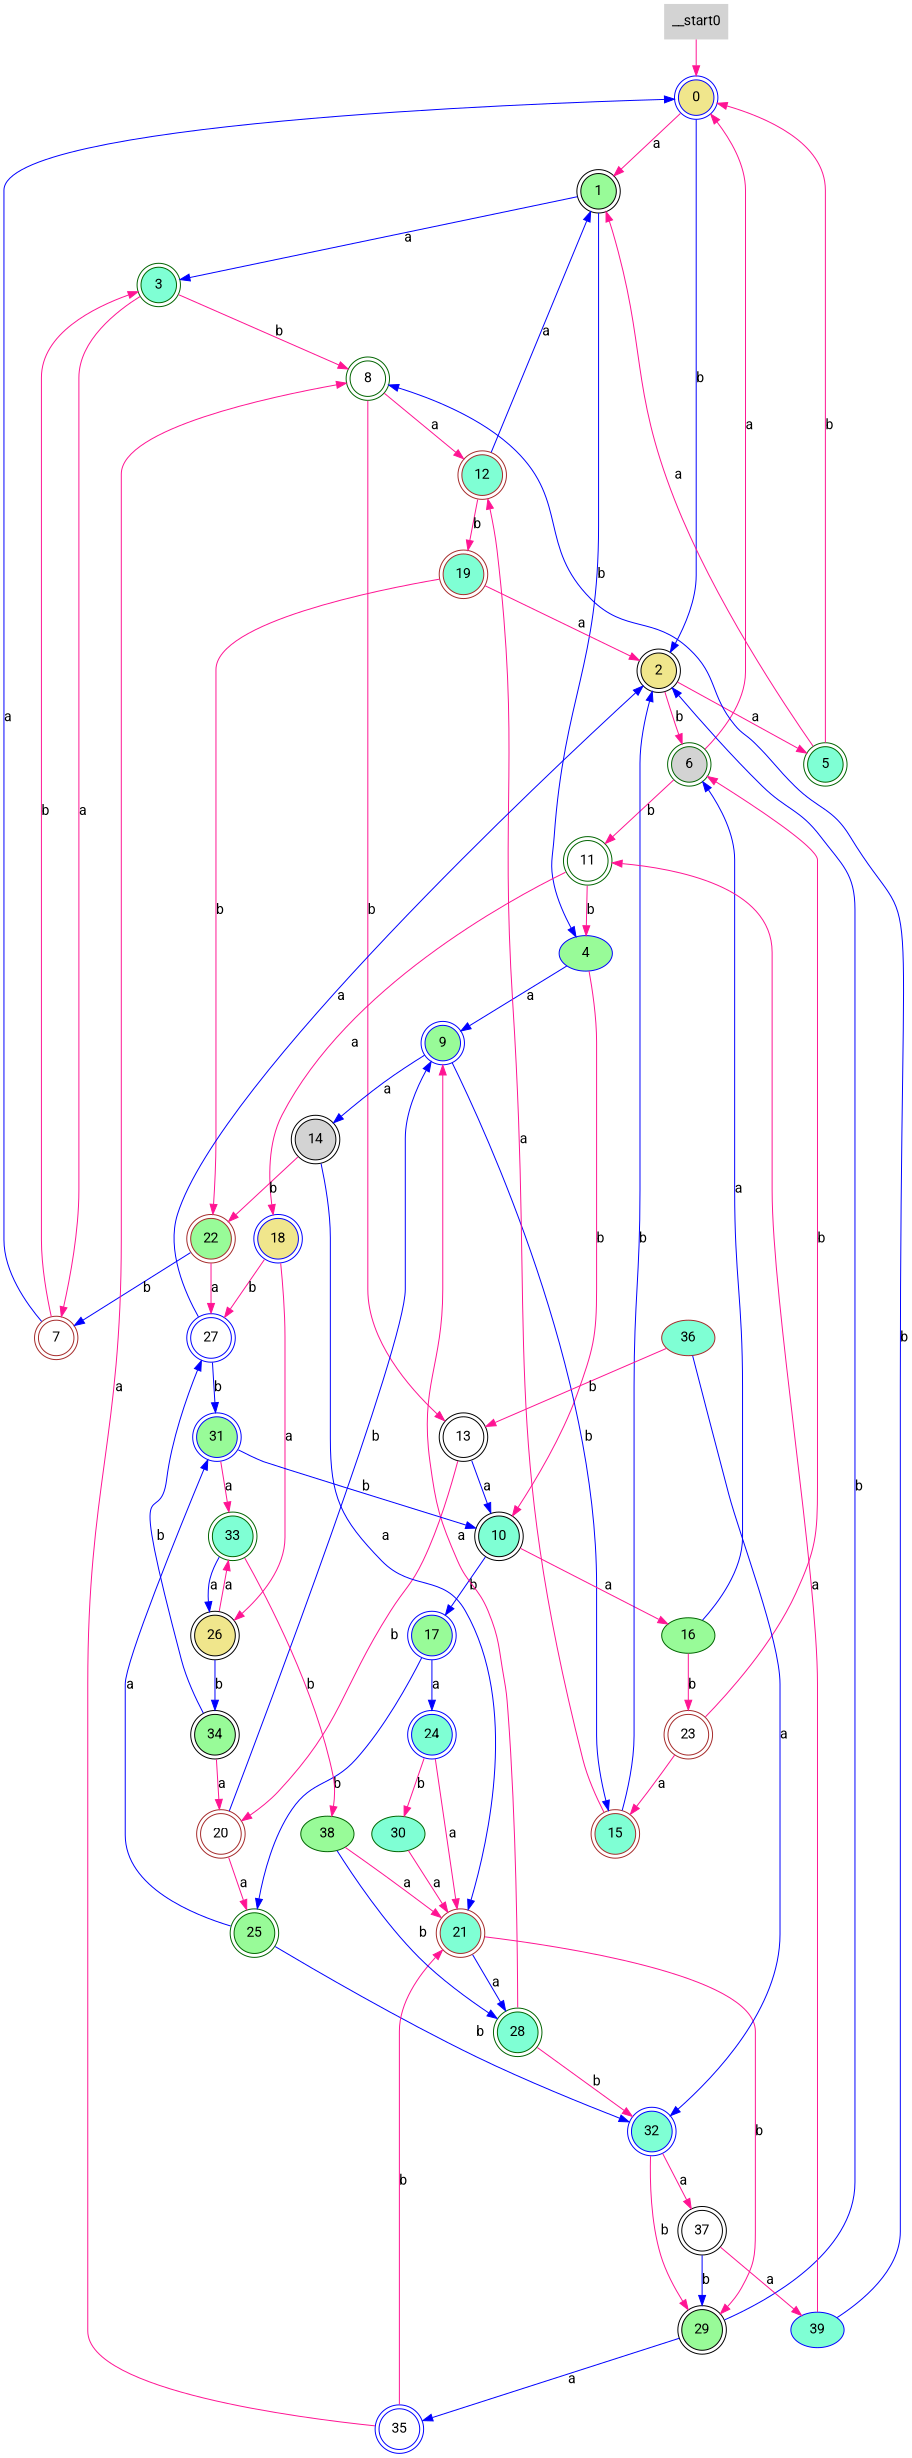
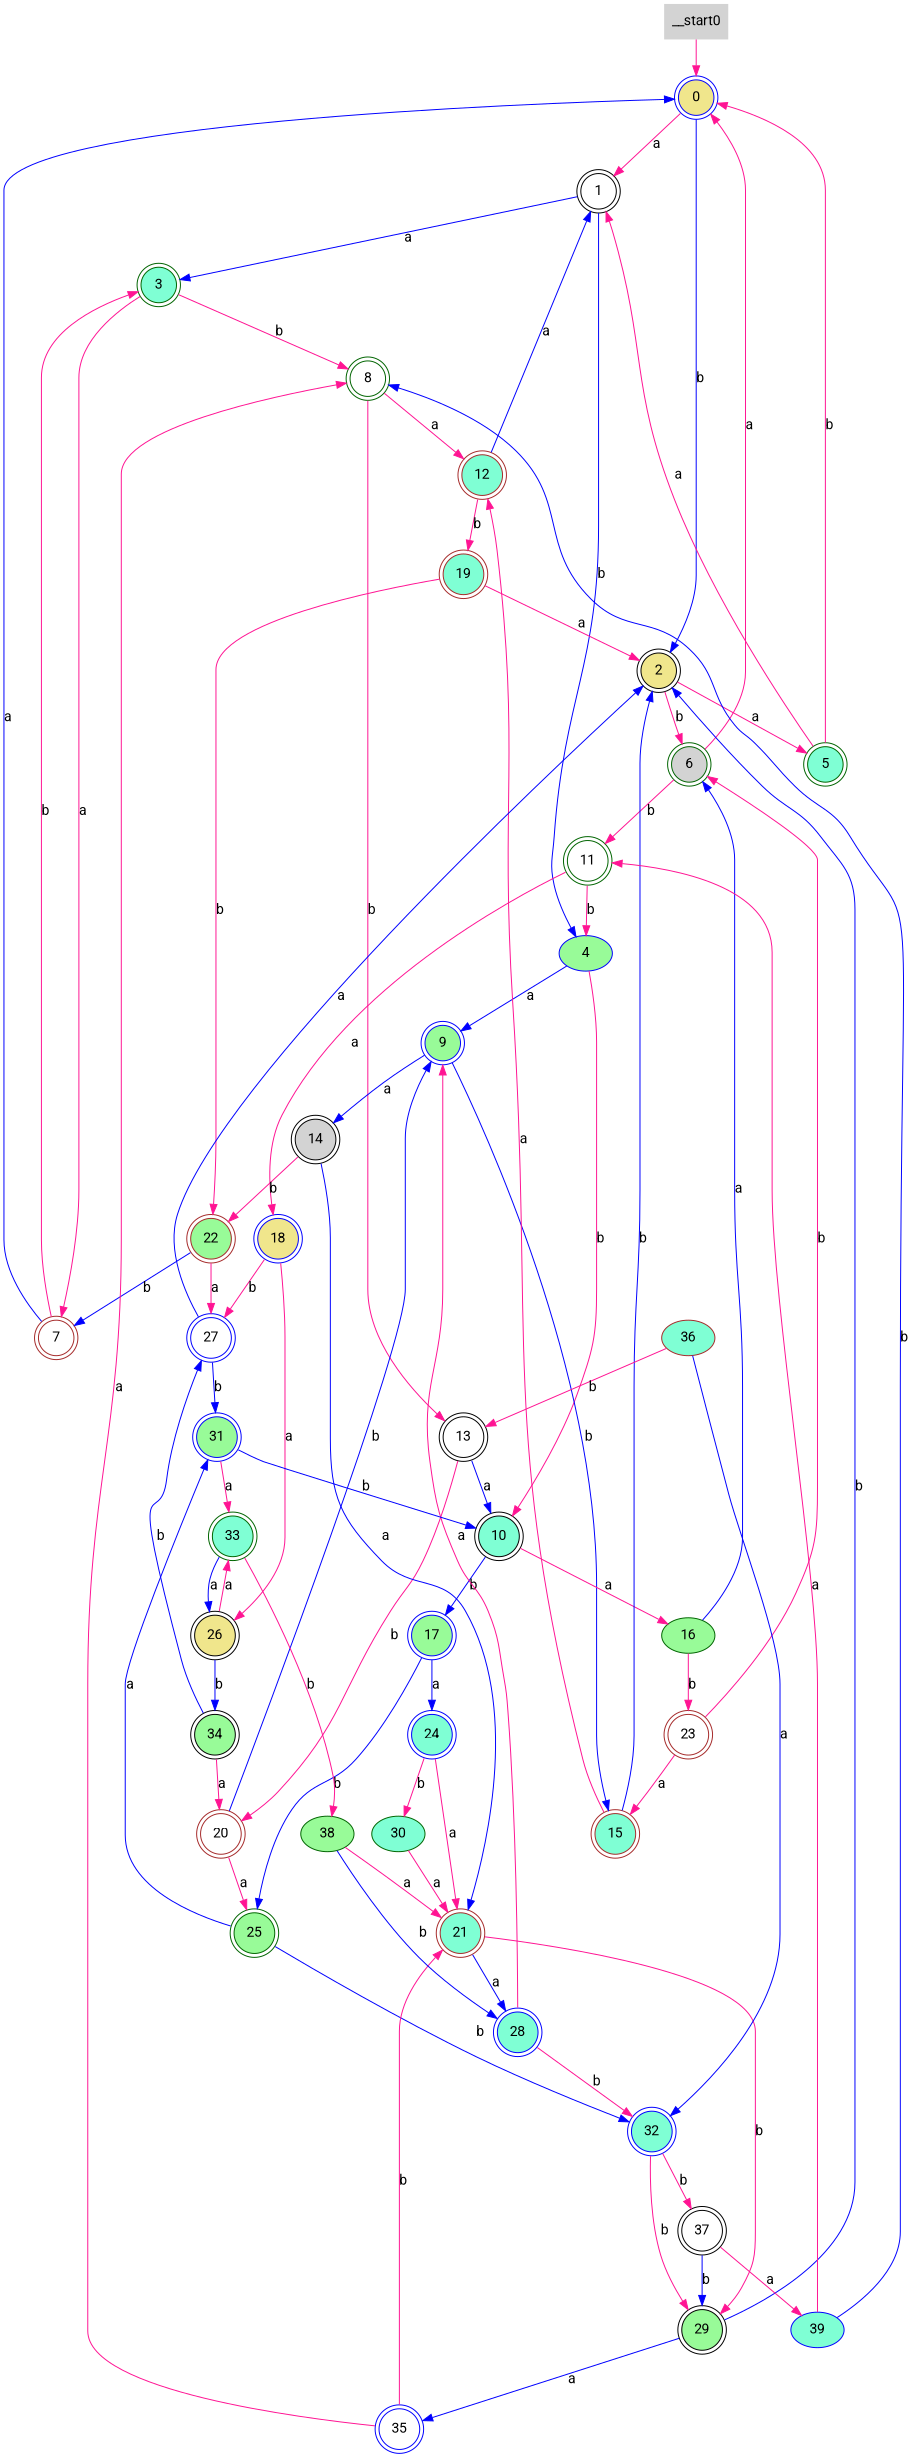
(599, 191) -> (599, 191)
(518, 2032) -> (518, 2032)
(683, 2181) -> (683, 2181)
